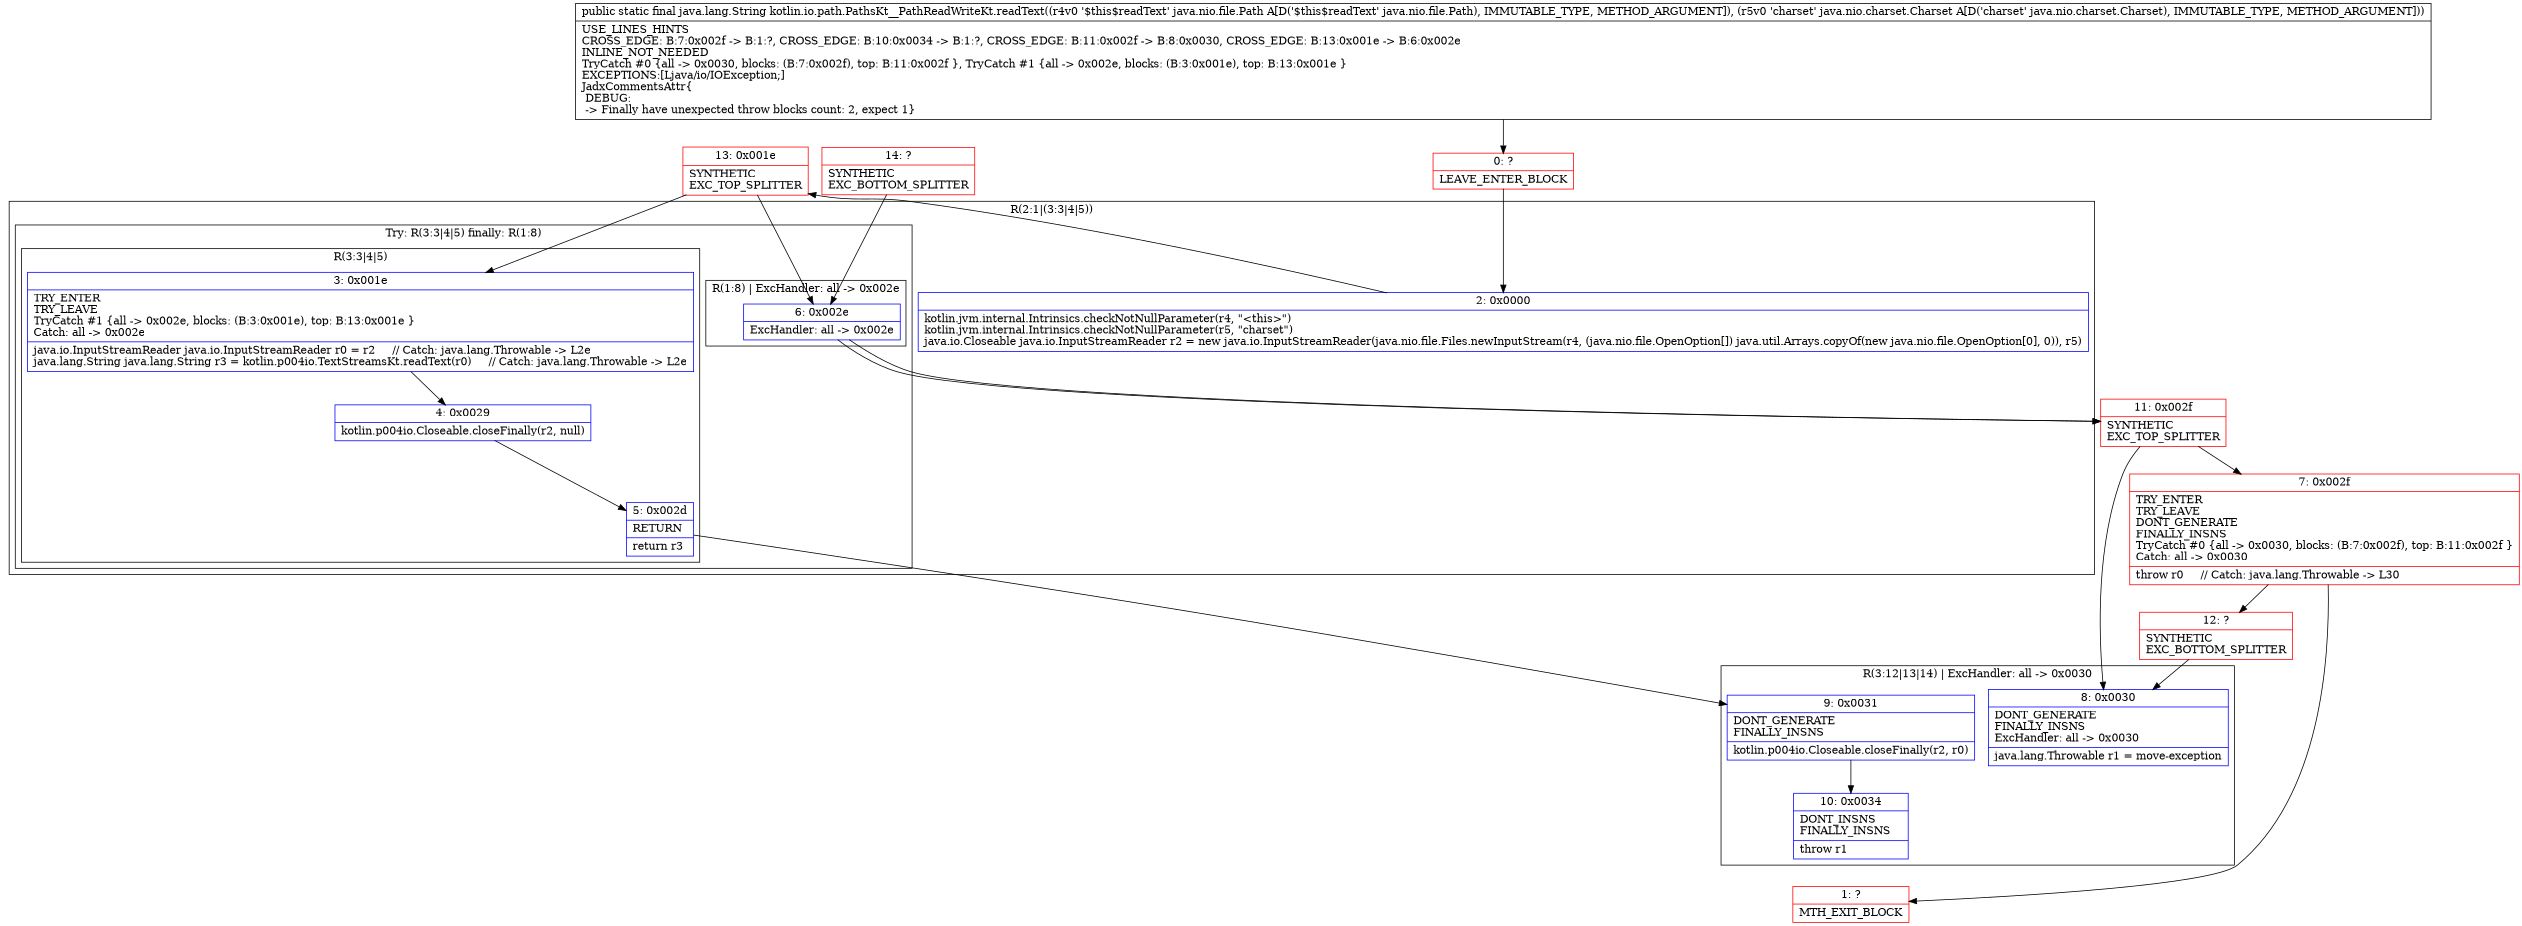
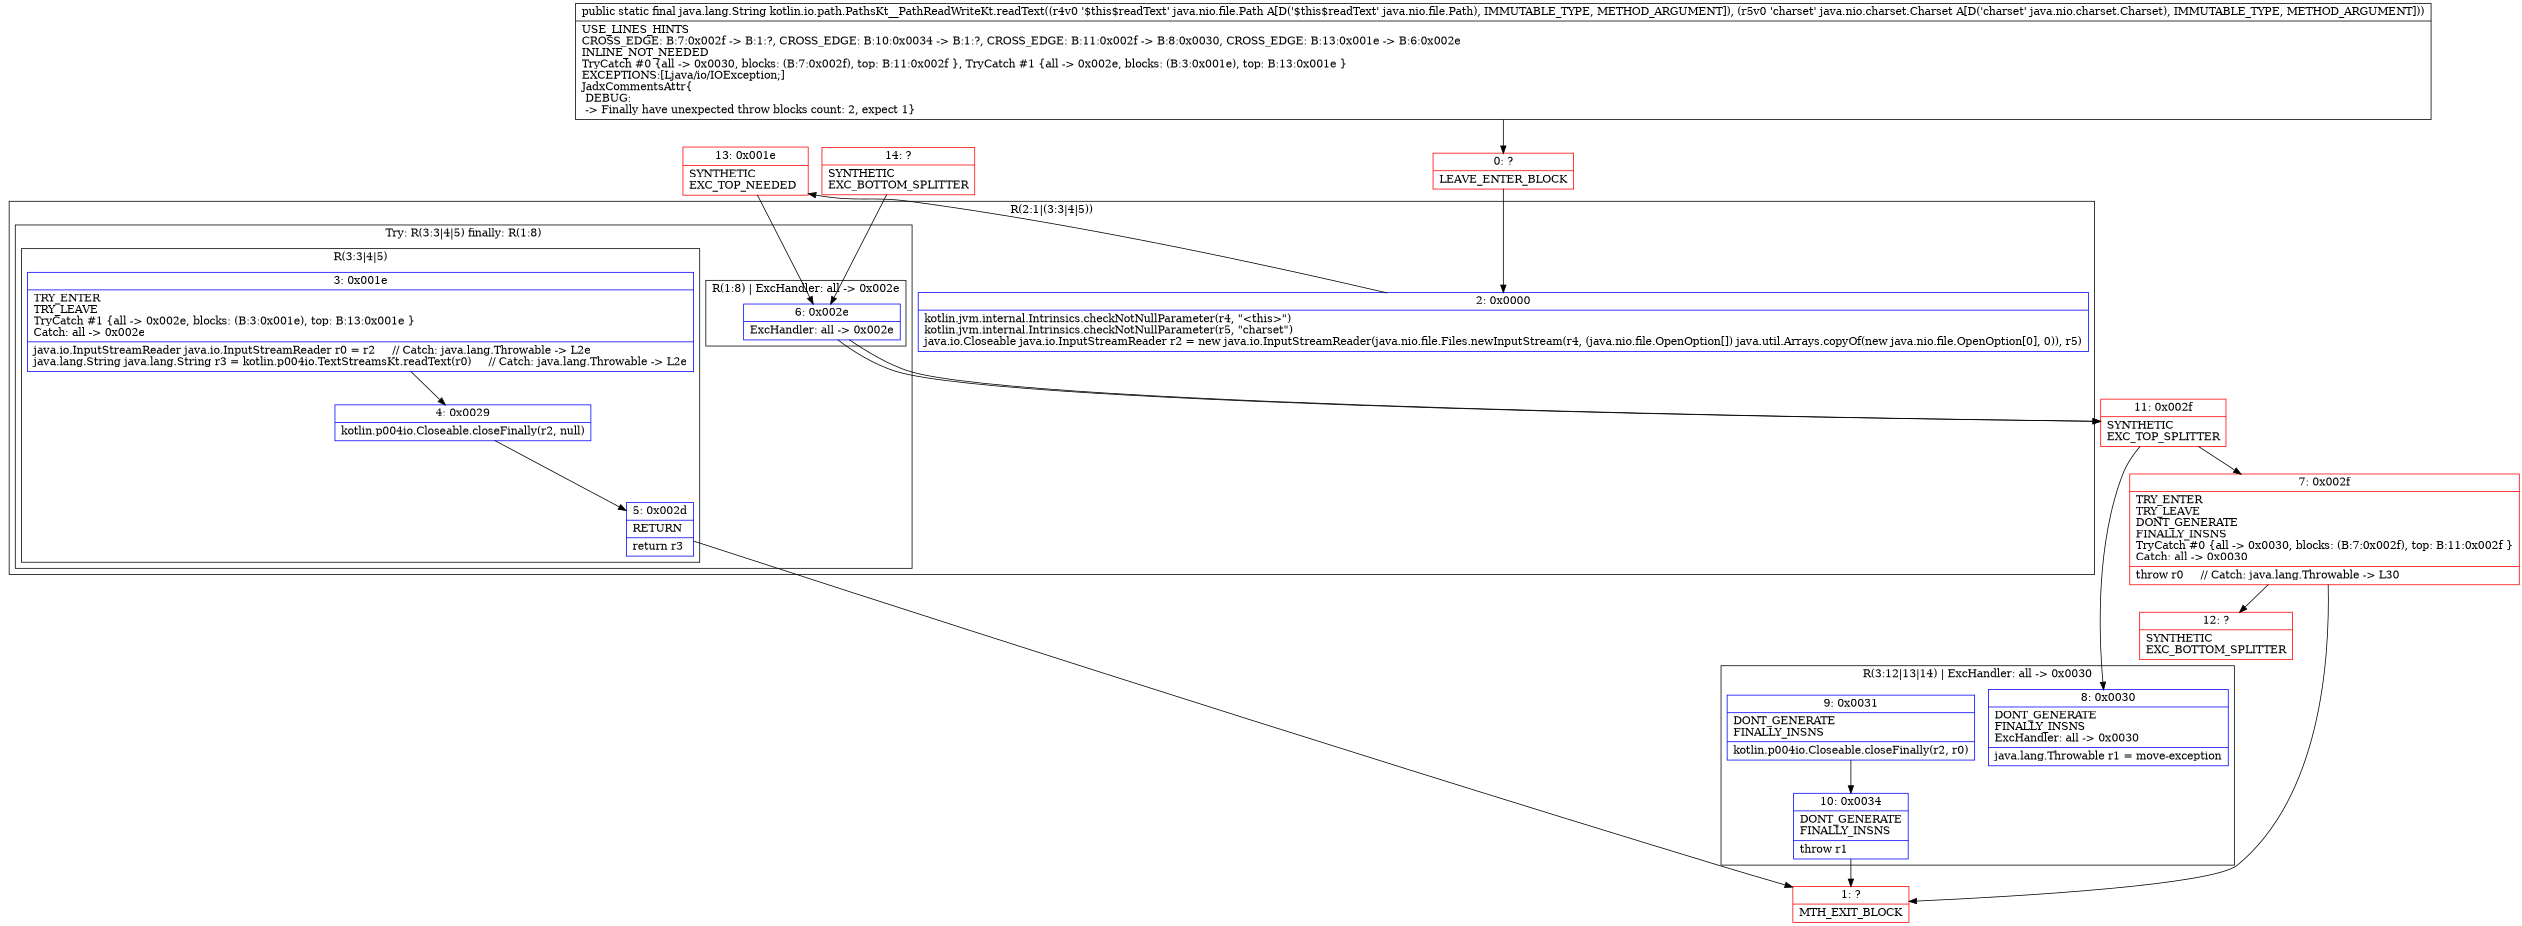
(746, 186) -> (743, 186)
(590, 232) -> none
(1207, 614) -> (1238, 716)
(2174, 672) -> none
(1838, 820) -> (1851, 820)
none -> (1851, 870)
